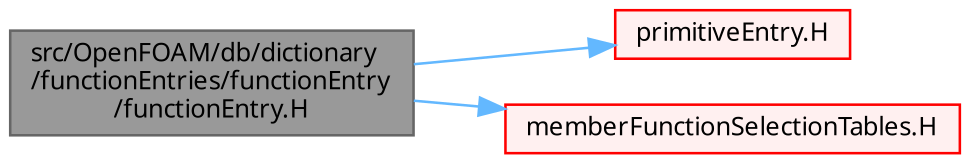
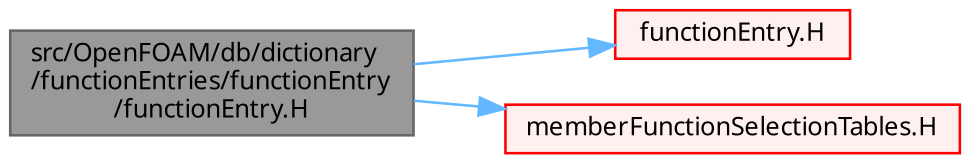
(733, 34) -> (733, 34)
